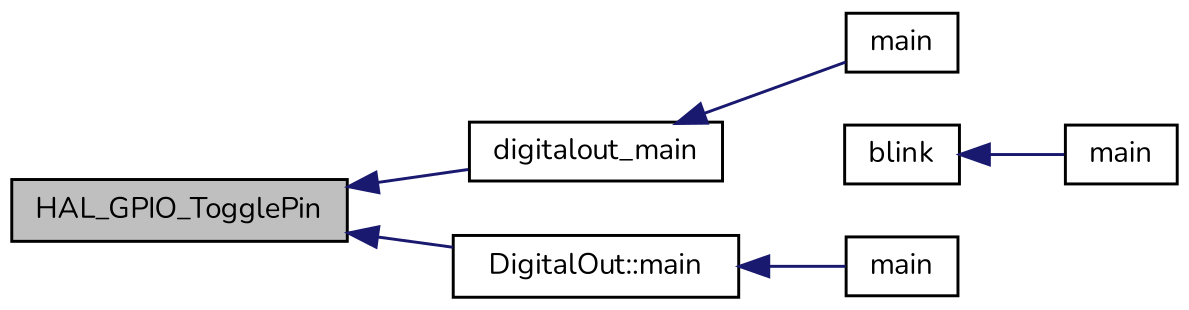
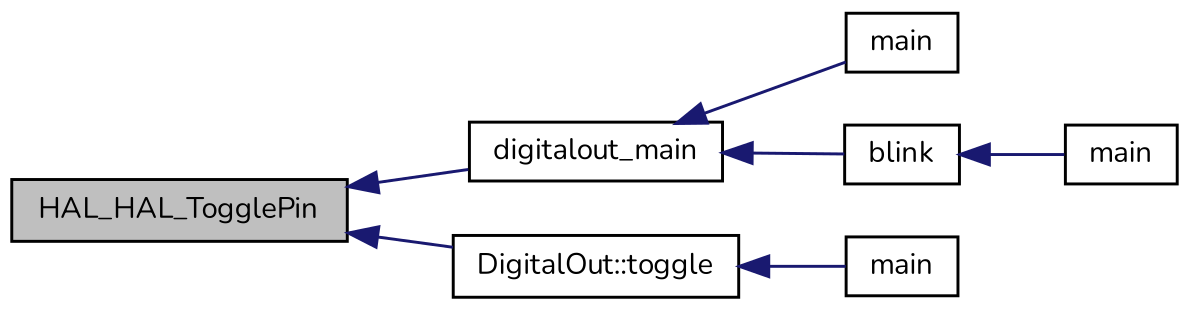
none -> (799, 154)
(180, 210) -> (180, 210)
(596, 266) -> (596, 266)
